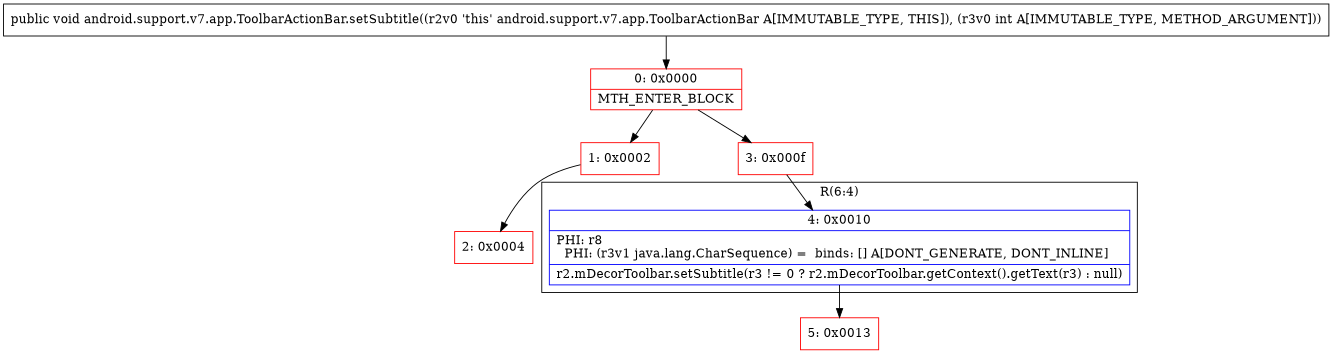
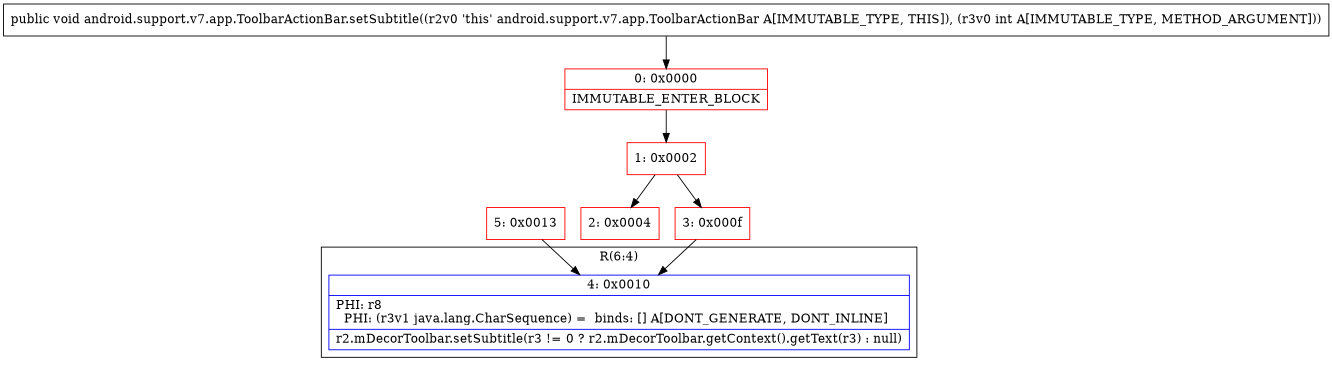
(666, 99) -> (666, 99)
(721, 124) -> (687, 187)
(840, 298) -> (558, 254)
